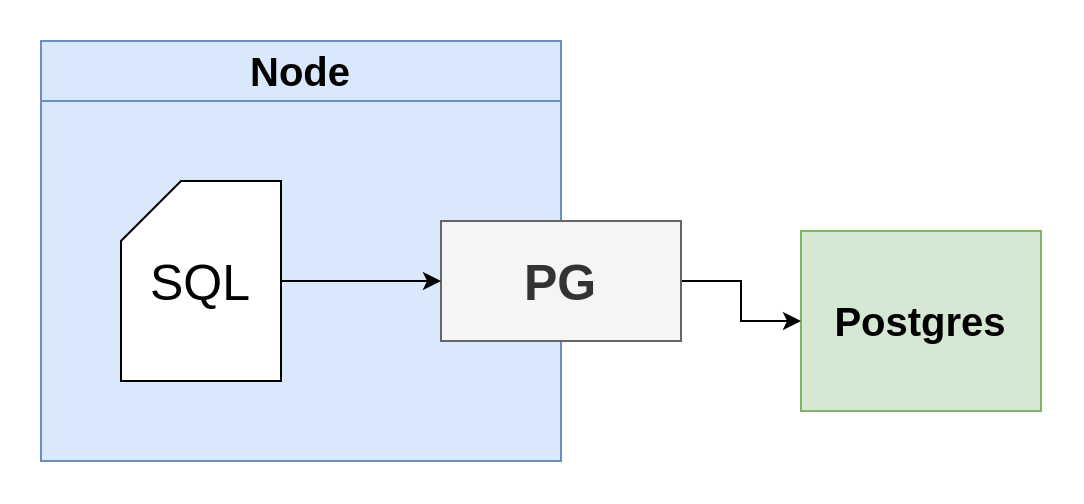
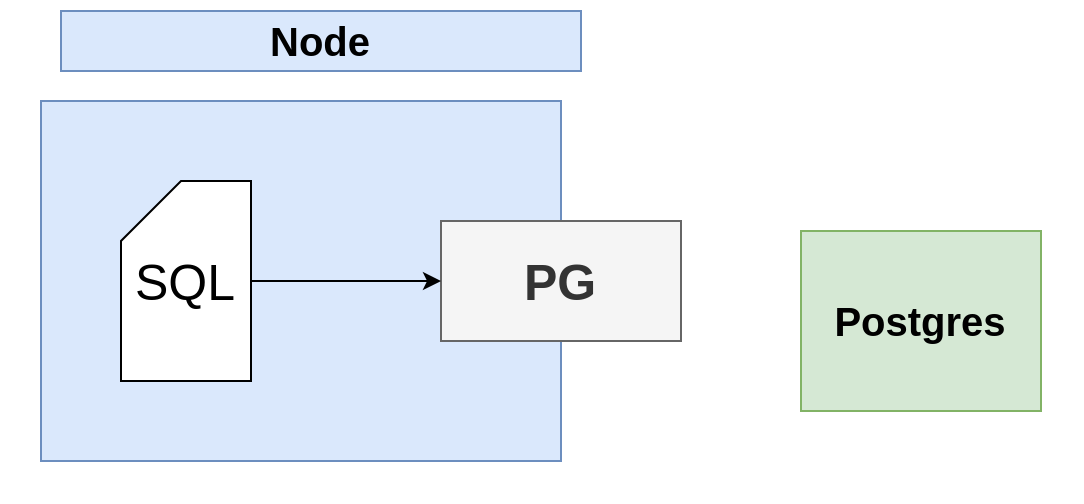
(301, 71) -> (321, 41)
(201, 281) -> (186, 281)
(741, 294) -> none
